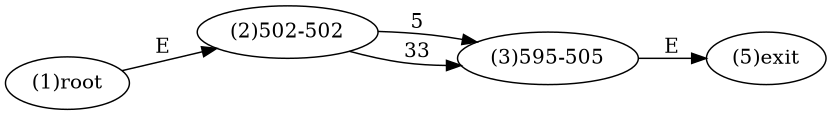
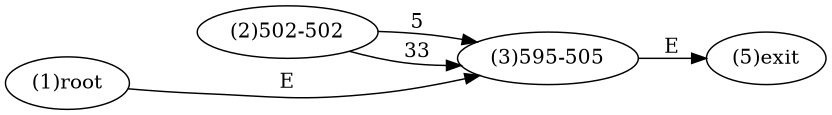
(162, 61) -> (297, 98)
